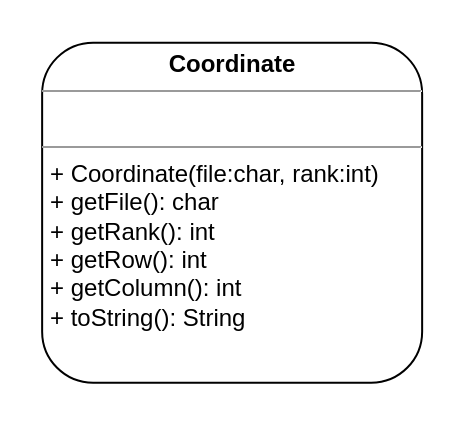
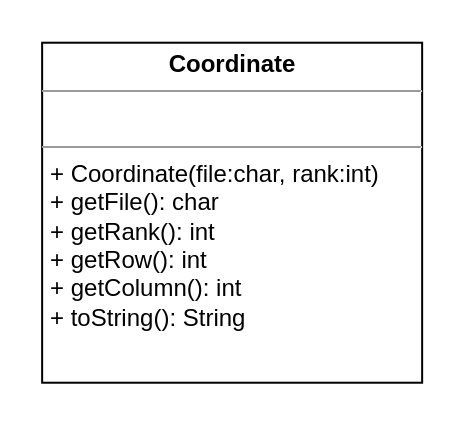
(232, 213) -> (232, 213)
